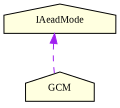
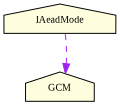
(53, 59) -> (66, 49)
